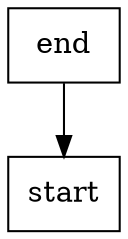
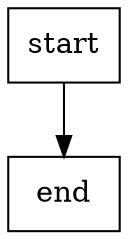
(64, 110) -> (64, 110)
